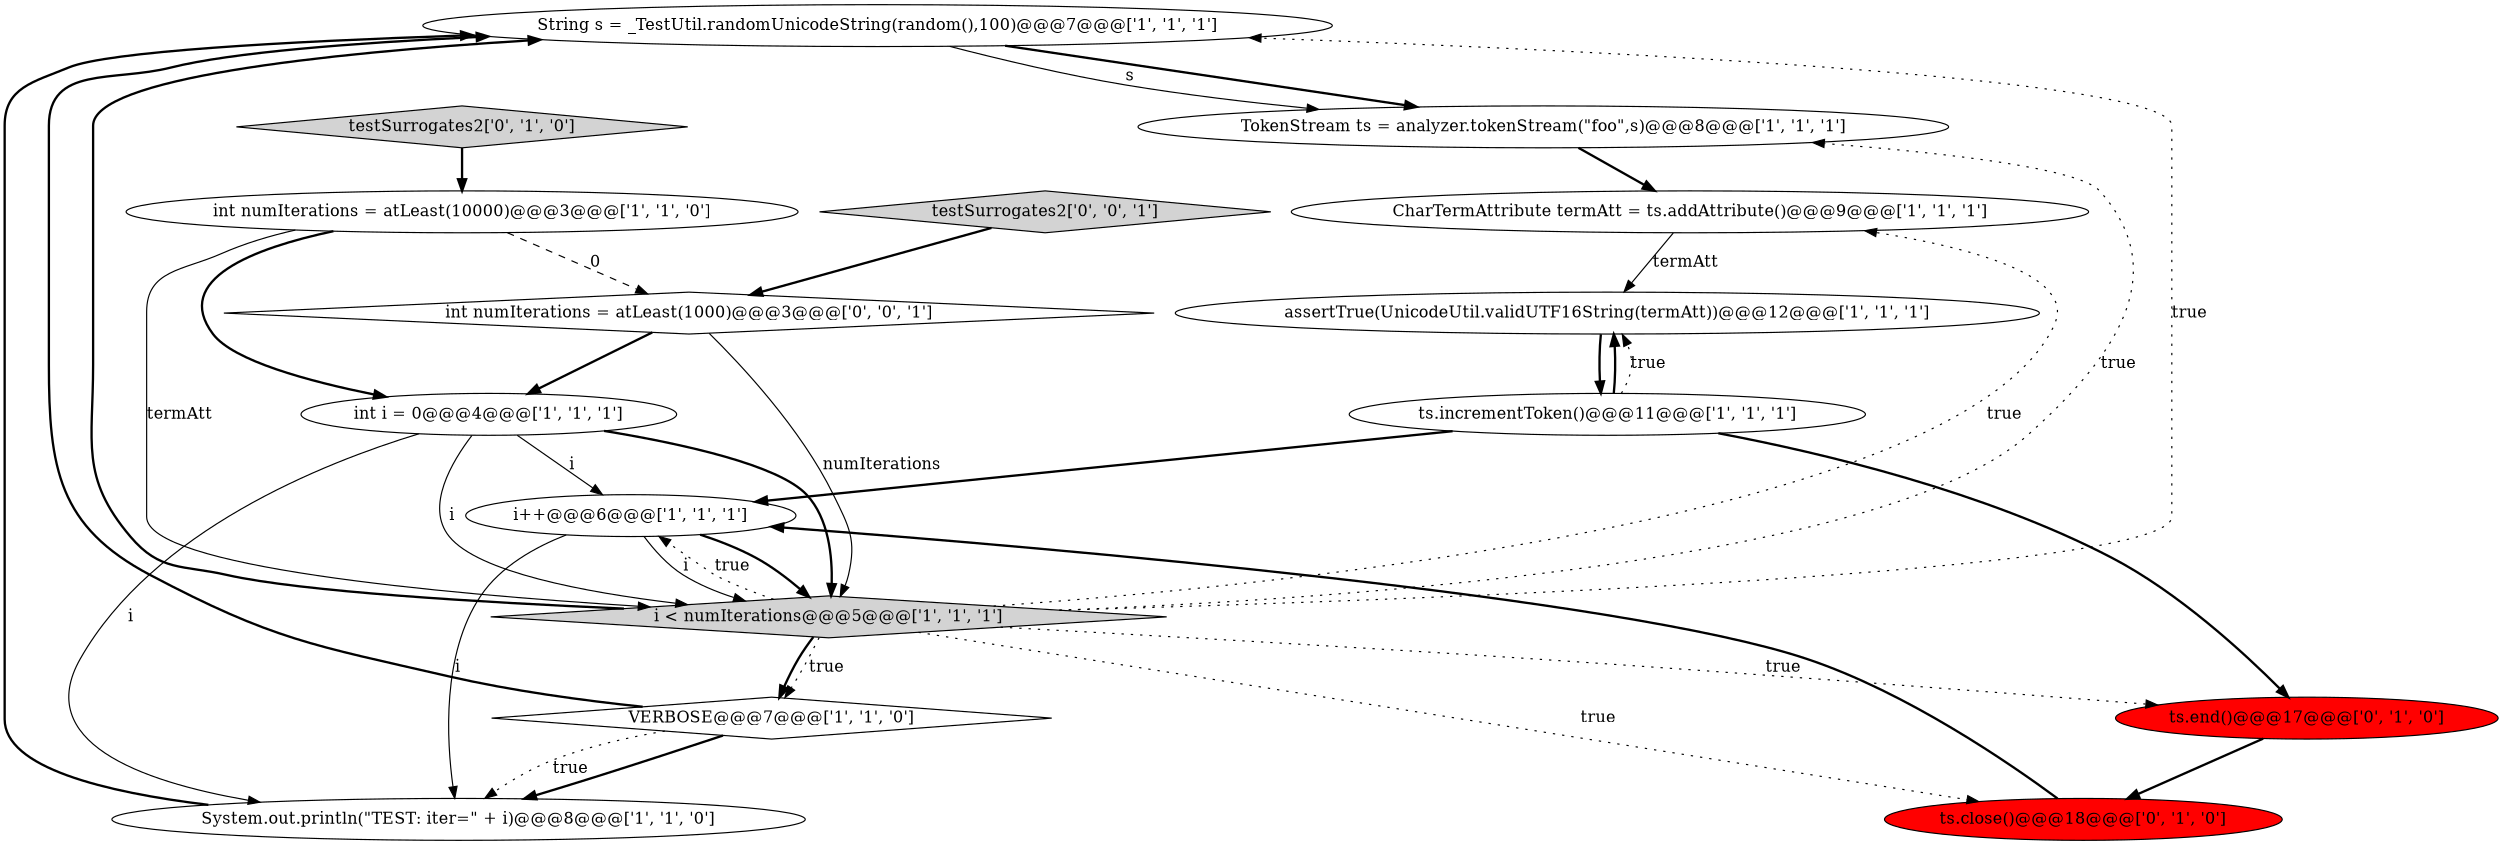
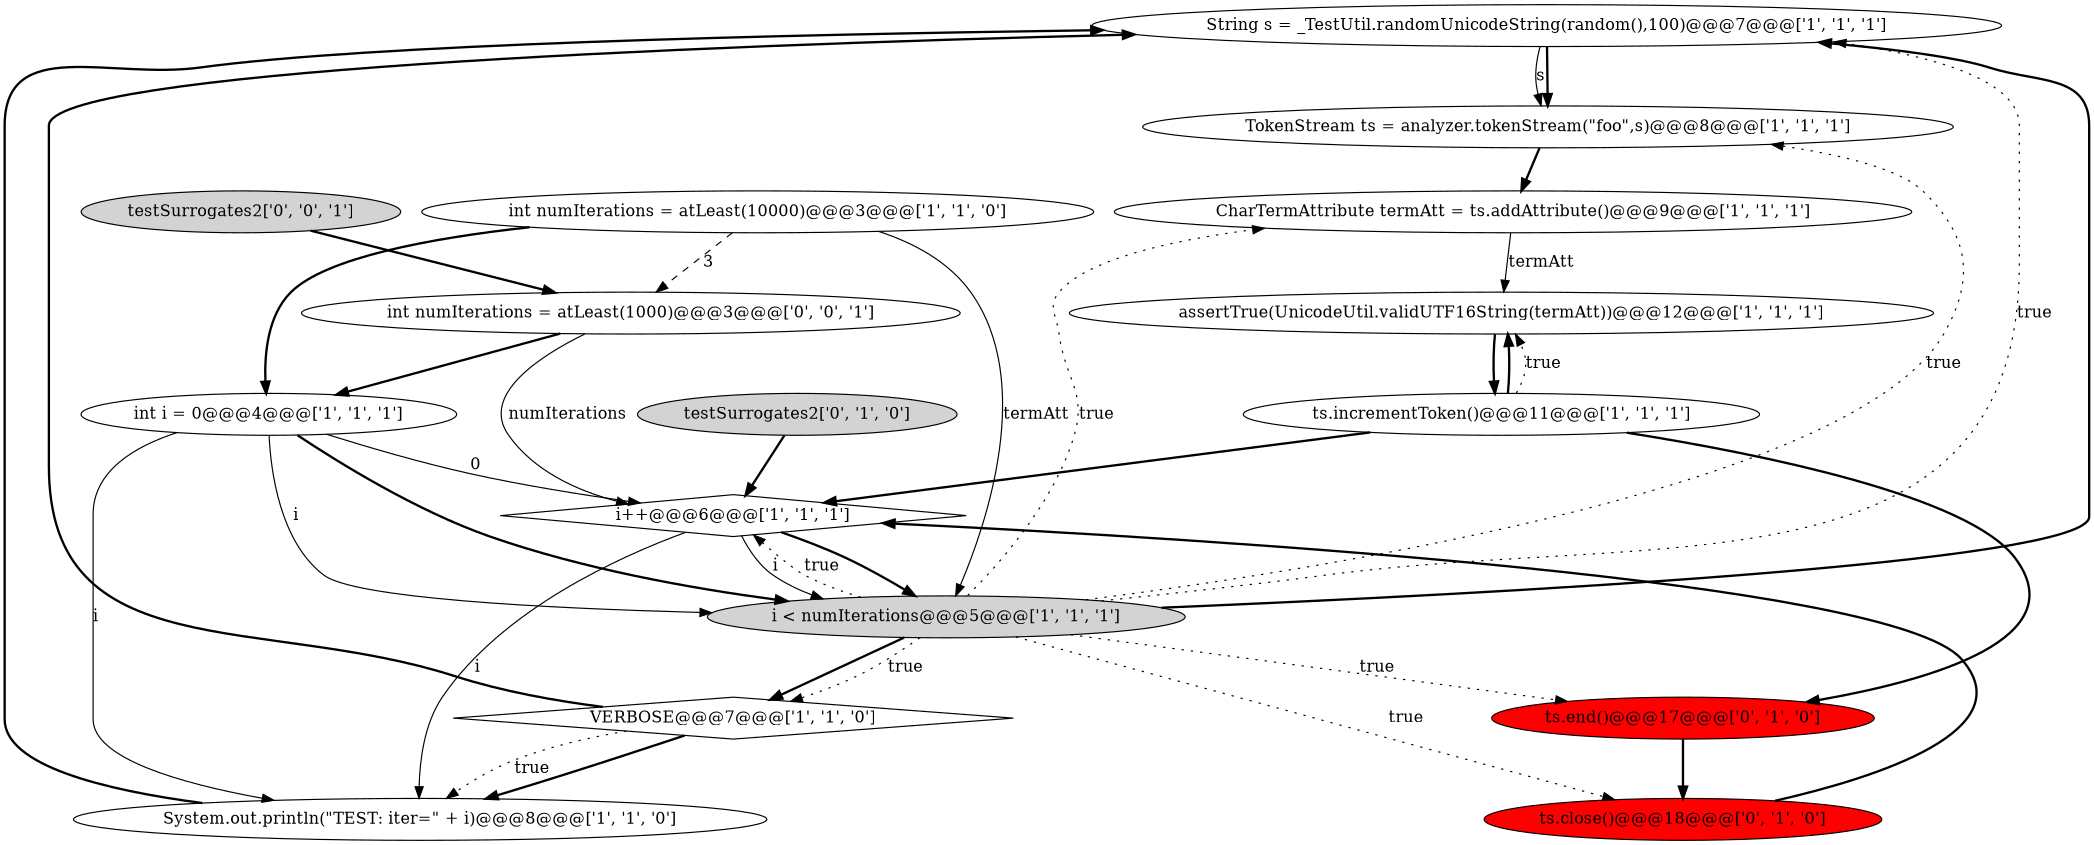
(462, 127) -> (797, 414)
(462, 164) -> (768, 461)
(1045, 212) -> (241, 212)
(596, 262) -> (709, 262)
(689, 313) -> (631, 313)
(806, 448) -> (506, 429)
(572, 465) -> (476, 465)
(631, 516) -> (733, 516)
(829, 617) -> (946, 617)
